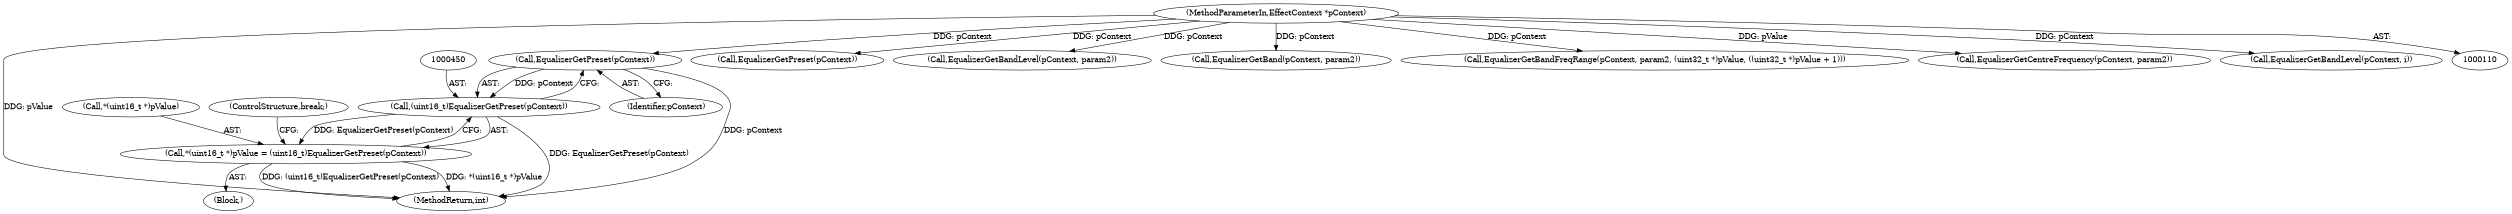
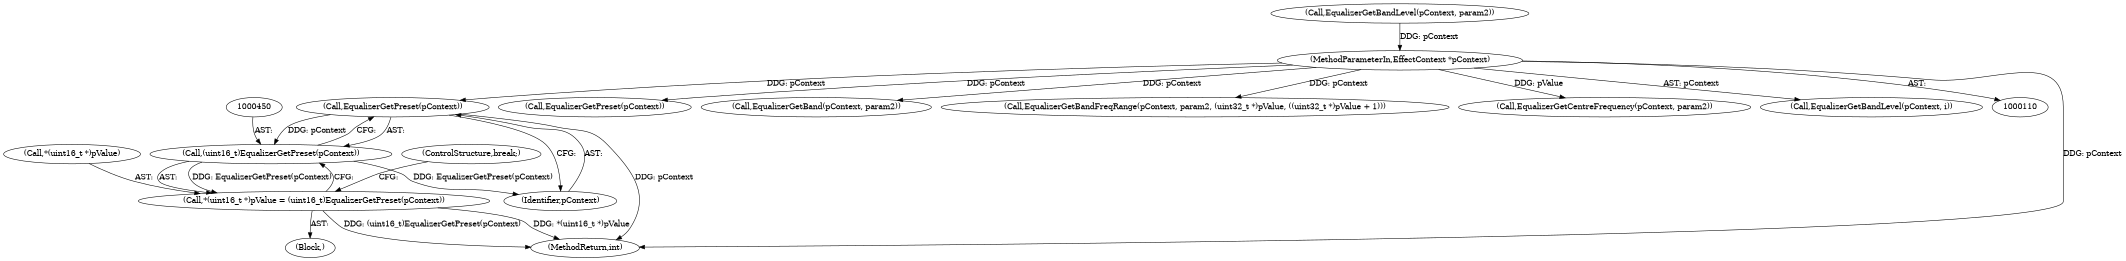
(1152, 36) -> (1400, 34)
(2065, 37) -> (1691, 84)
(28, 107) -> (2093, 154)
(547, 160) -> (431, 187)
